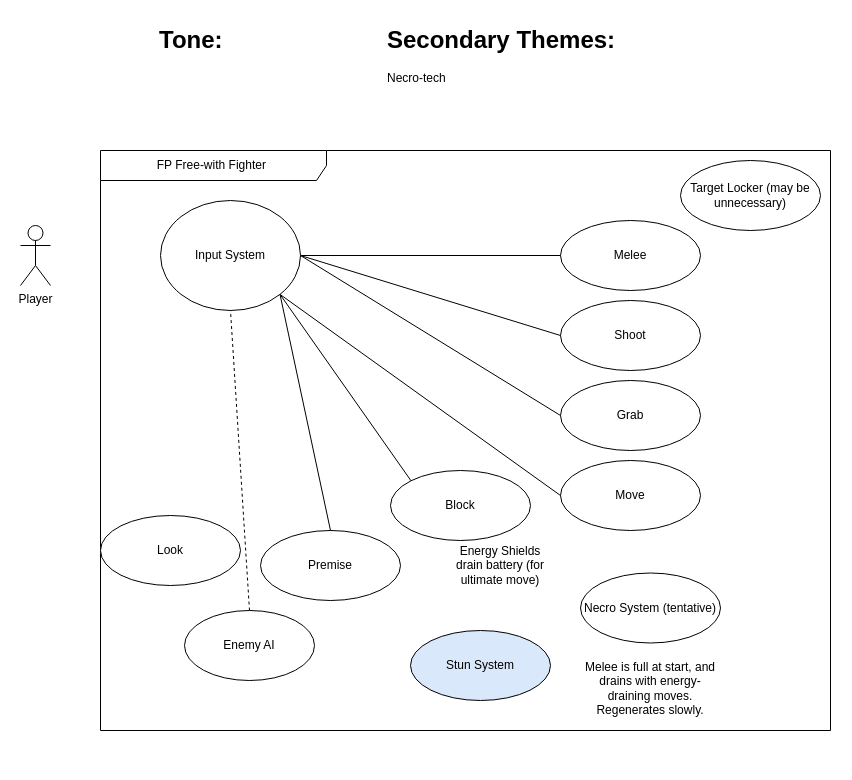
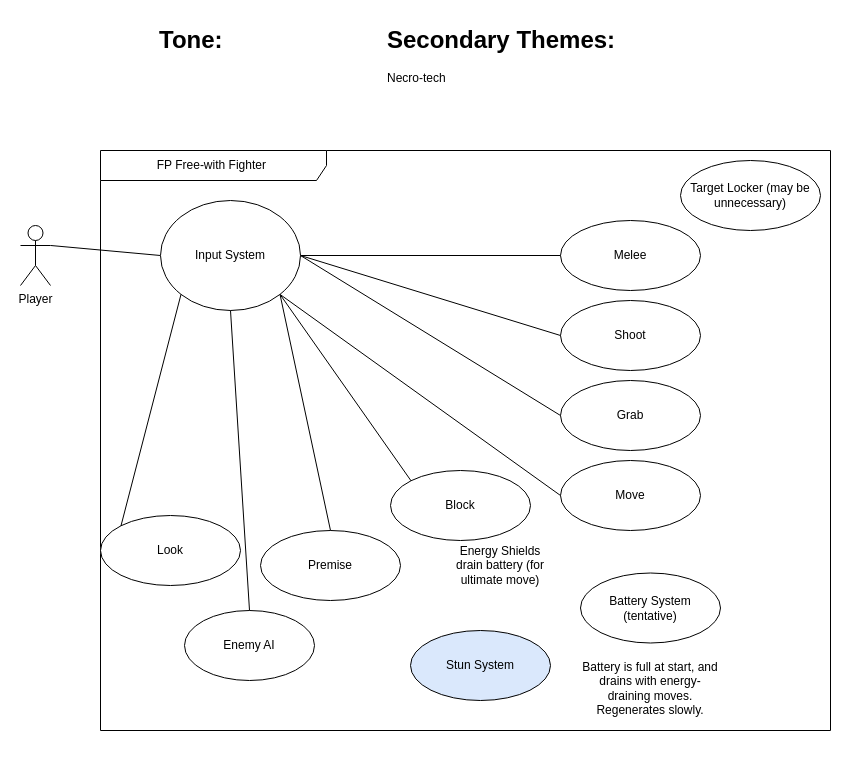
none -> (106, 250)
none -> (151, 411)
(240, 460) -> (240, 460)
(651, 609) -> (651, 609)
(651, 689) -> (651, 689)
